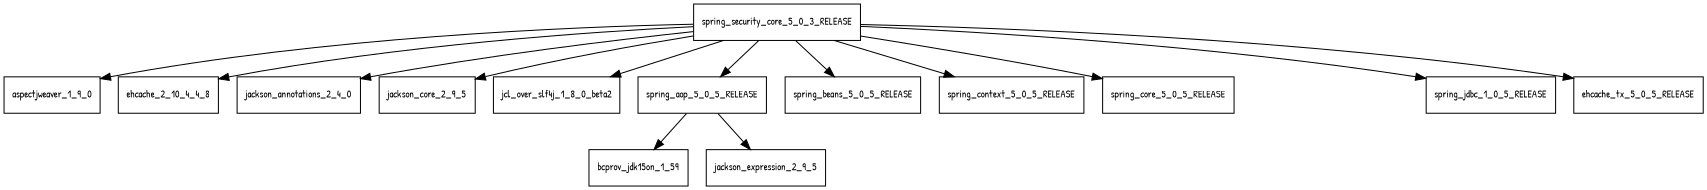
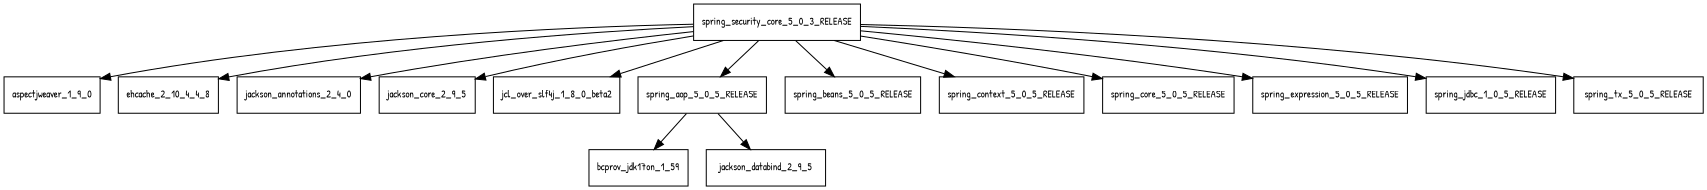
none -> (1330, 95)
(1639, 95) -> (1639, 95)
(639, 168) -> (639, 168)
(766, 168) -> (766, 168)
